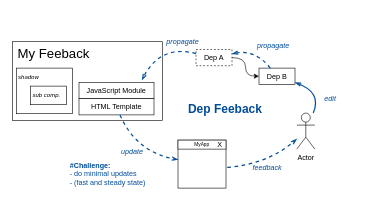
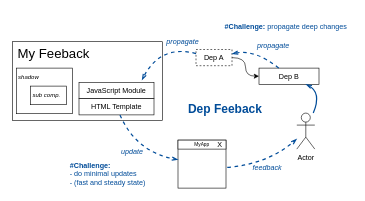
none -> (286, 27)
(277, 76) -> (289, 76)
(330, 99) -> none
